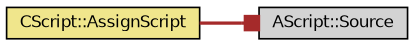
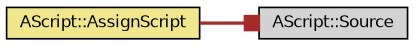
(103, 23) -> (103, 23)
